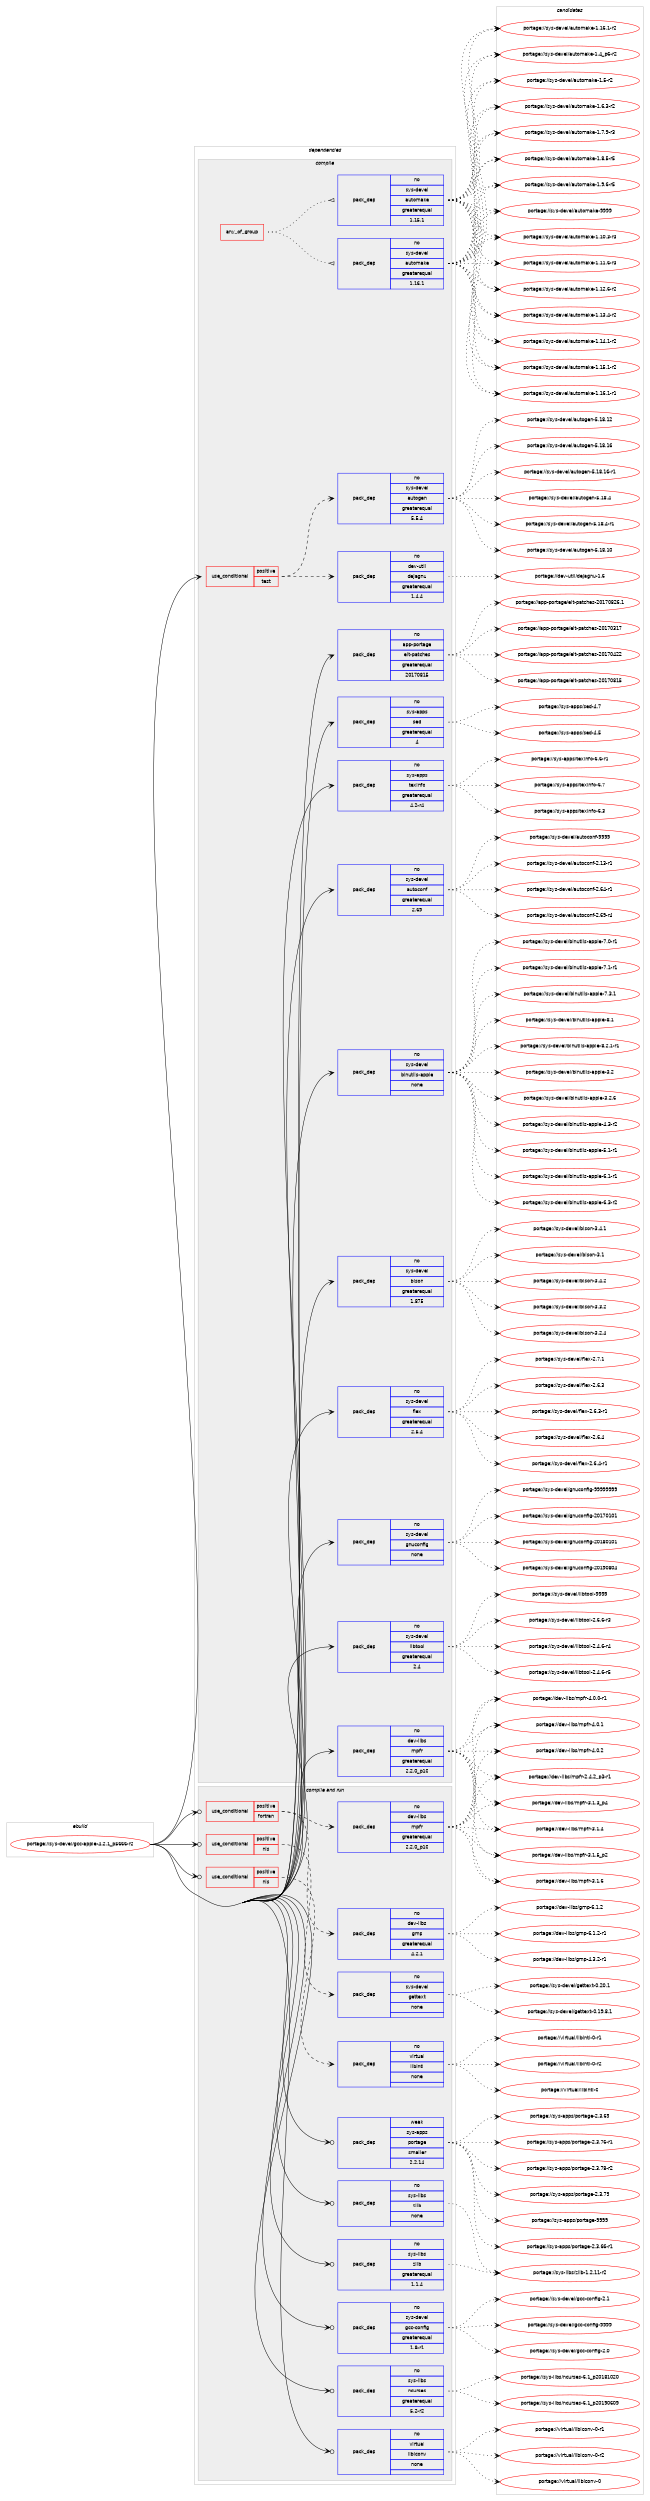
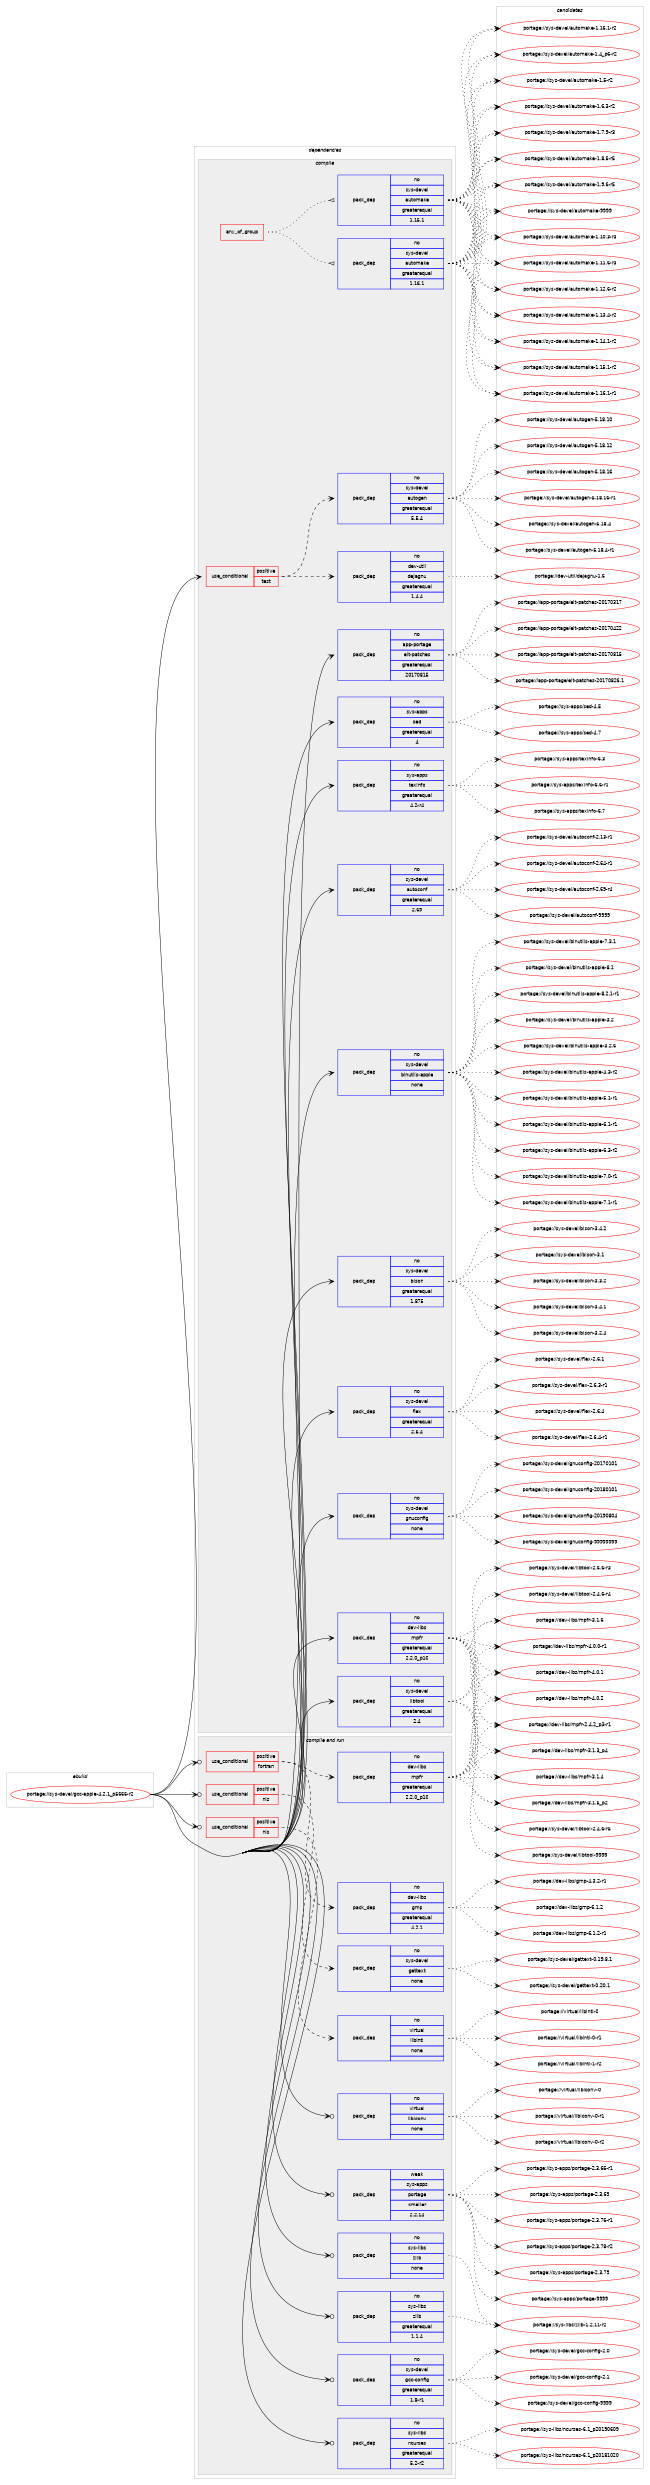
(570, 1360) -> (570, 1360)
(570, 1386) -> none
(570, 2064) -> (570, 2064)
